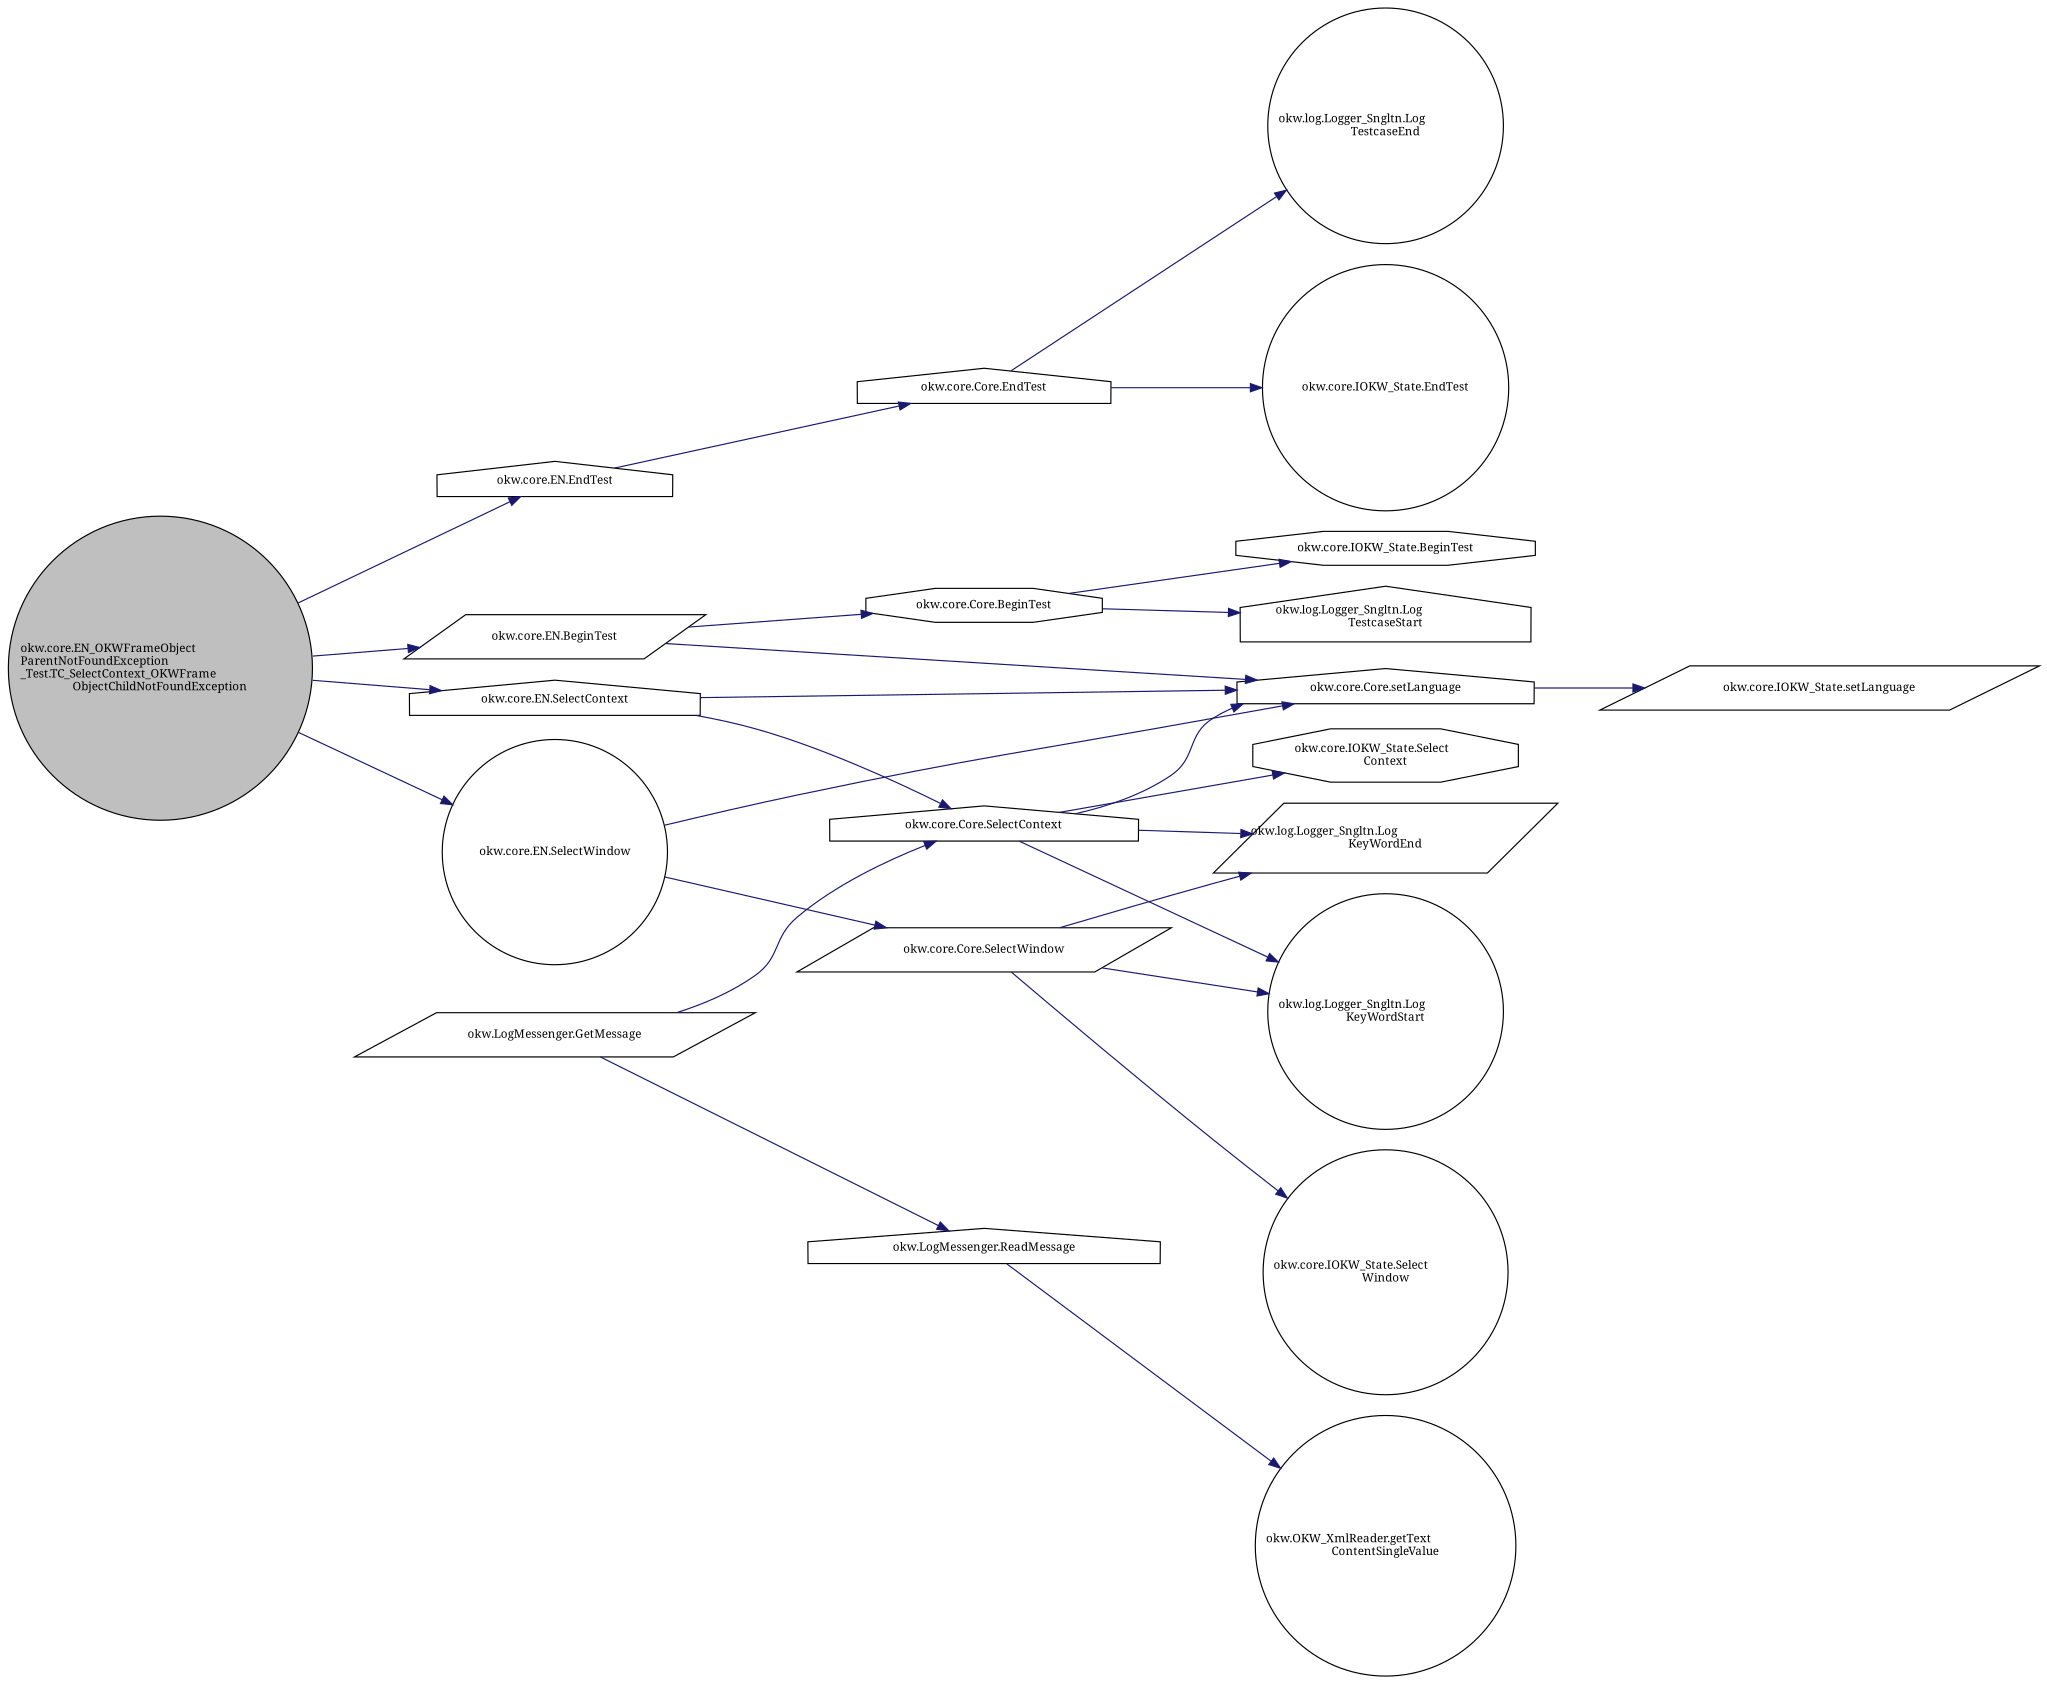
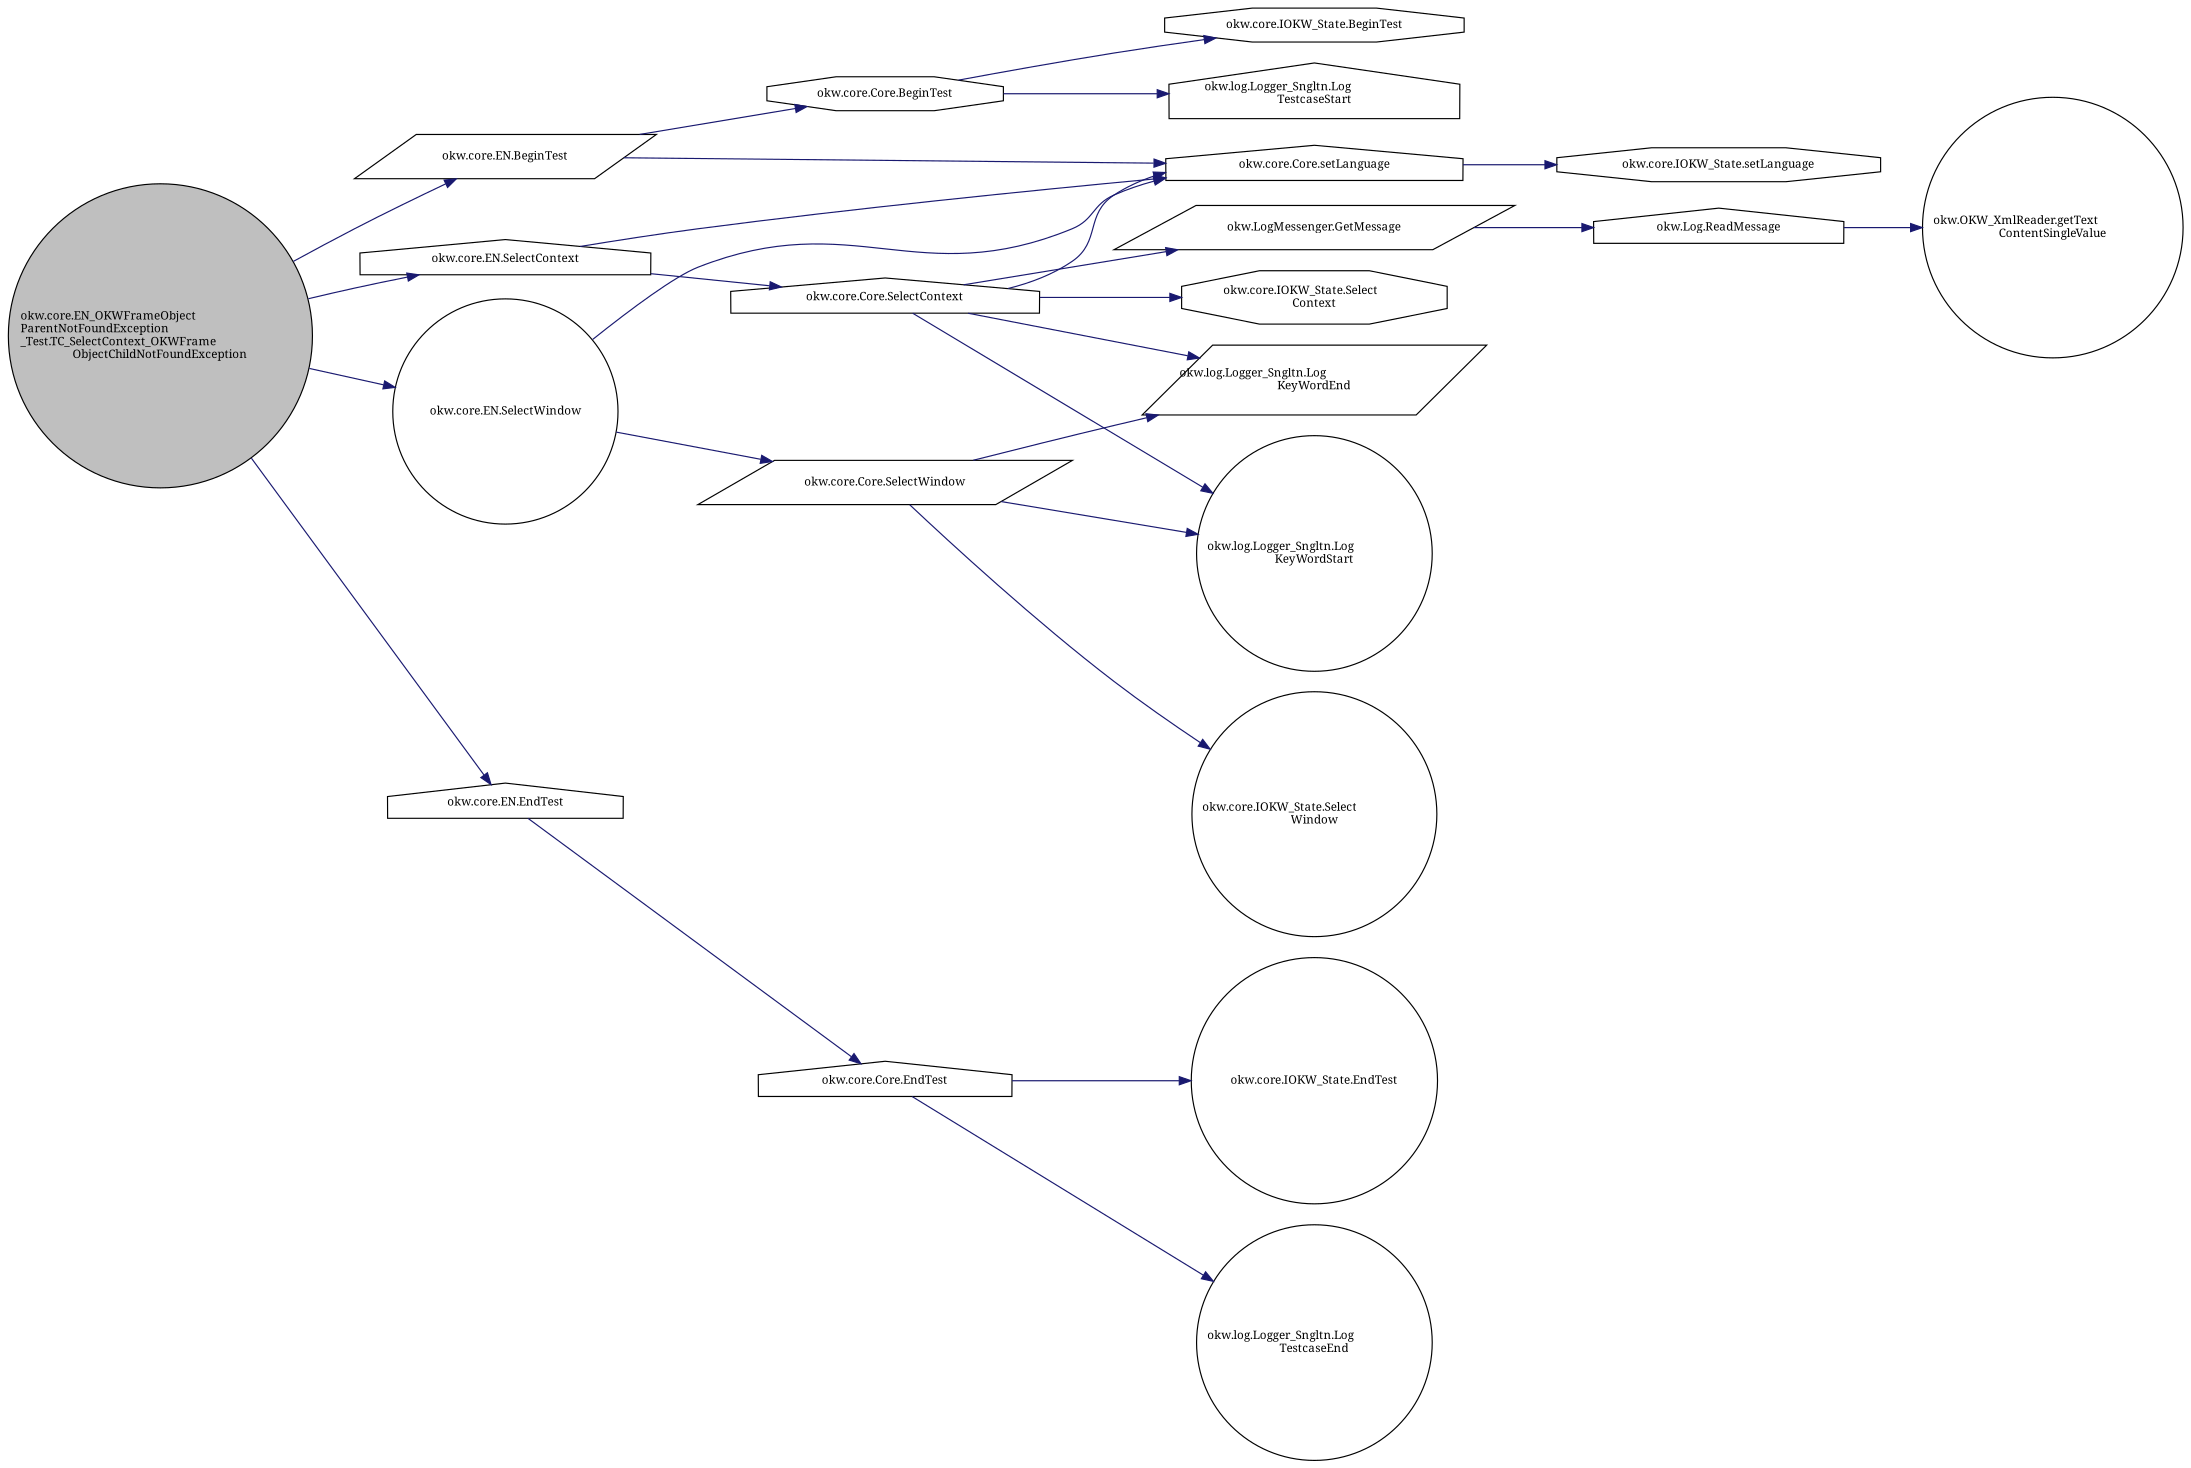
(1820, 688) -> (1719, 165)
(793, 922) -> (1080, 266)
(984, 1248) -> (1719, 228)
